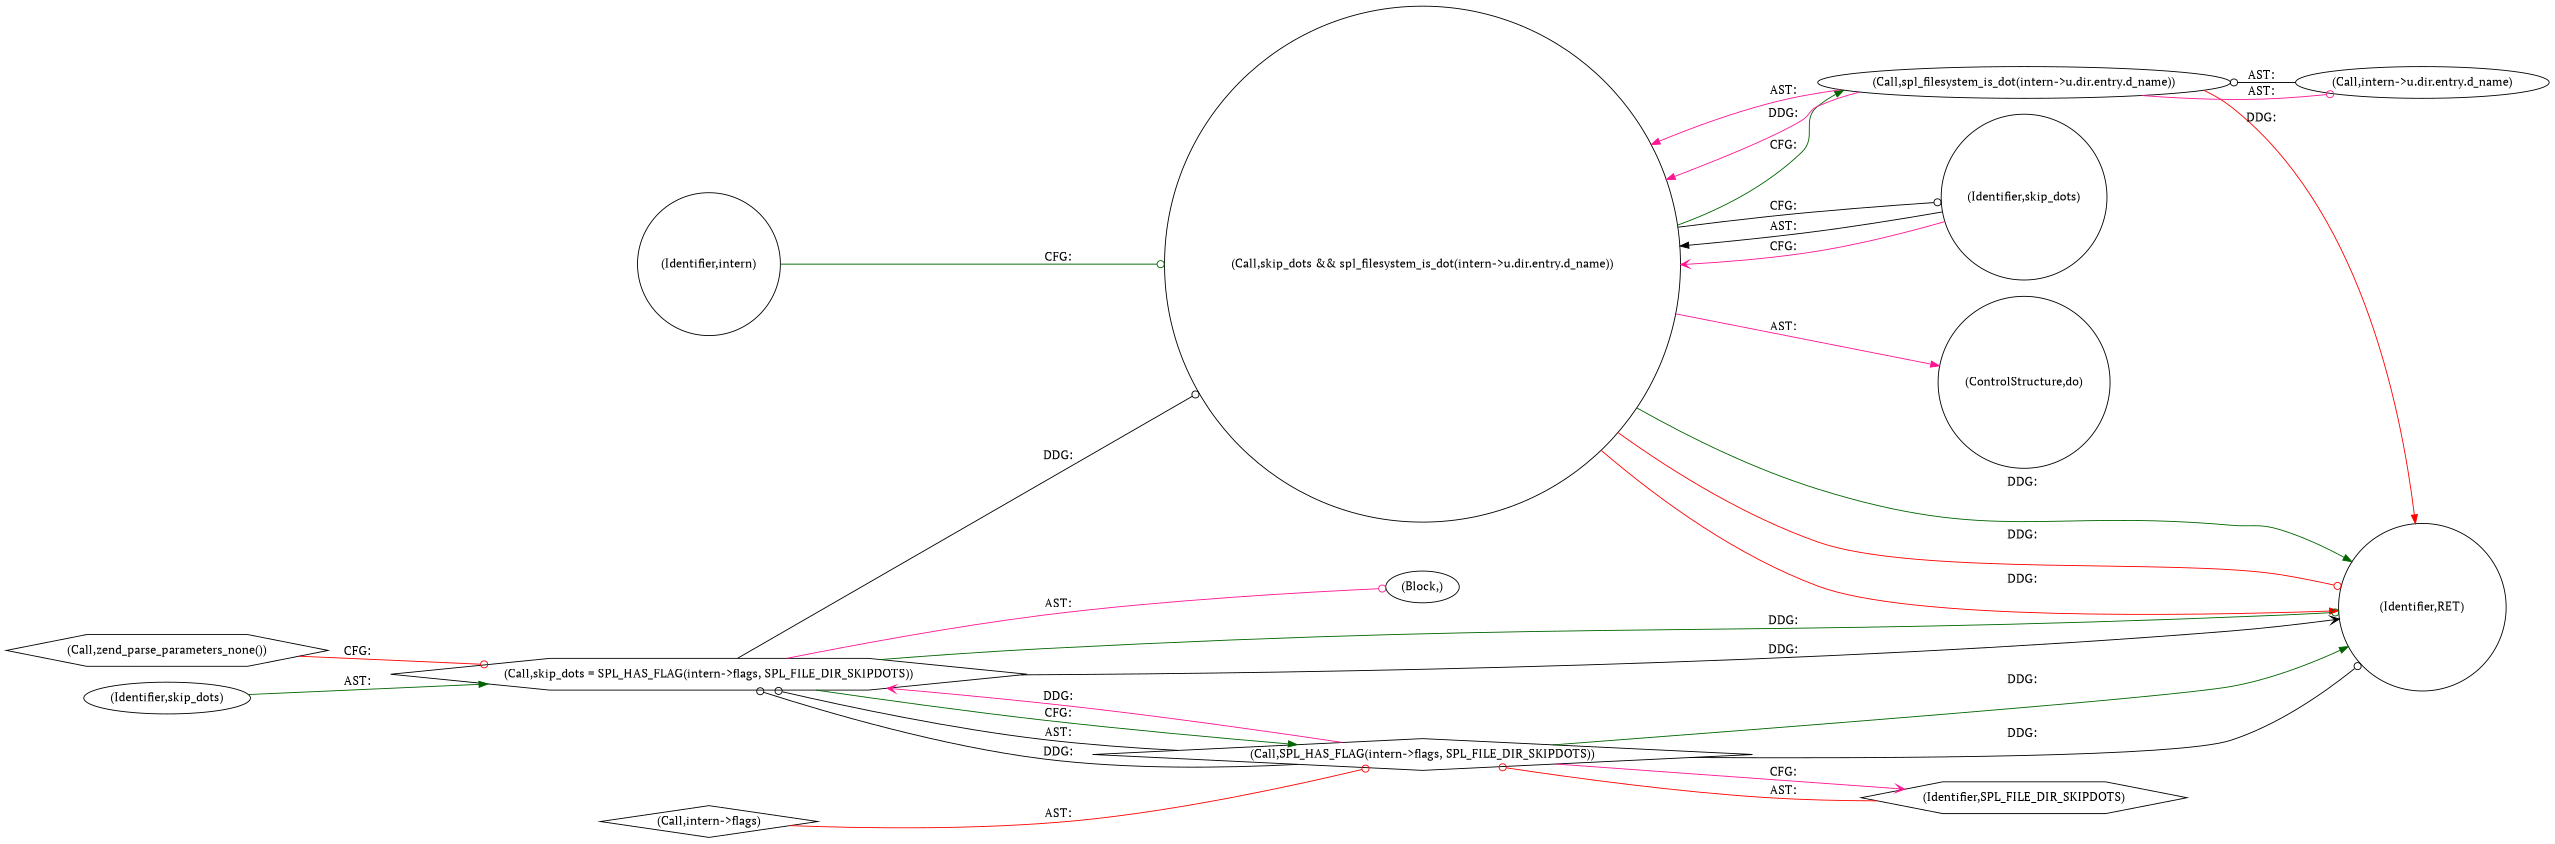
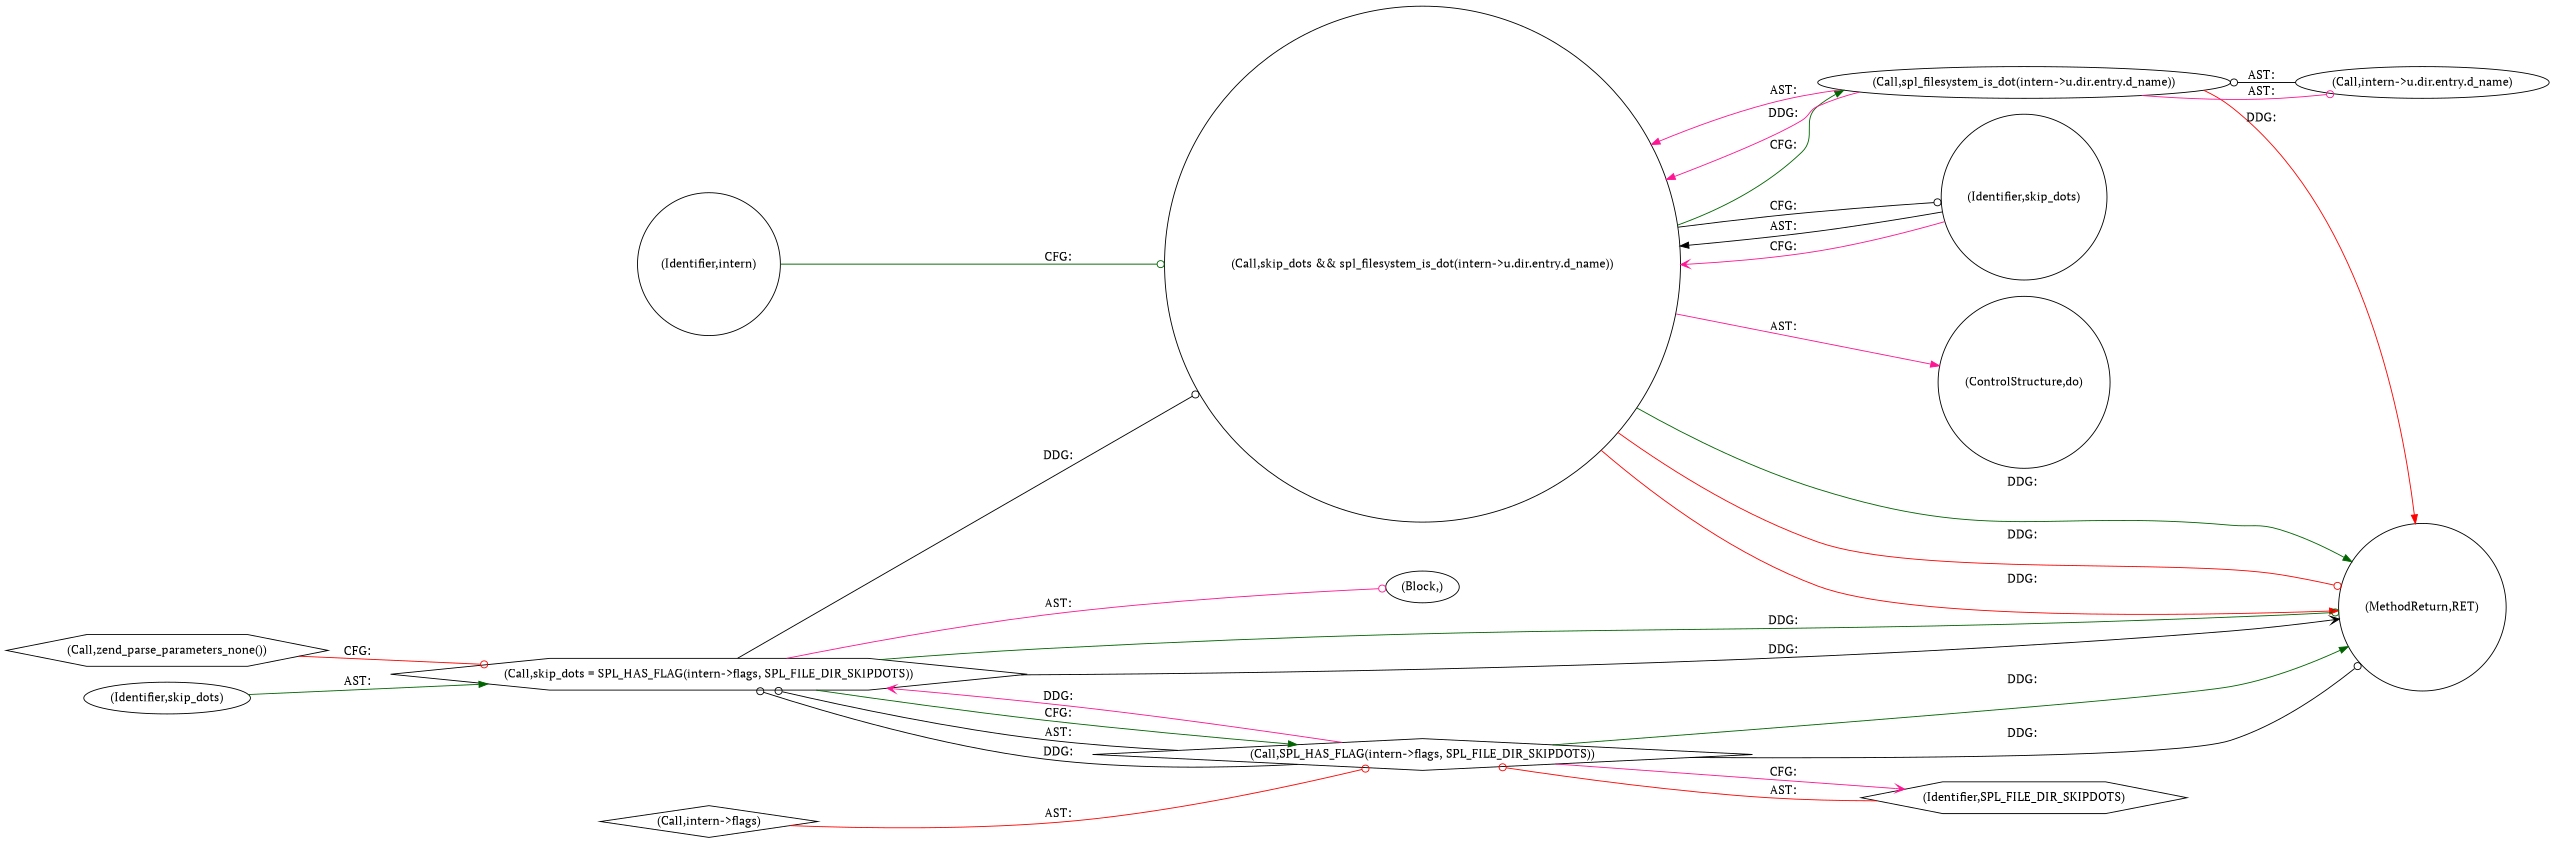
(2422, 607) -> (2422, 607)
